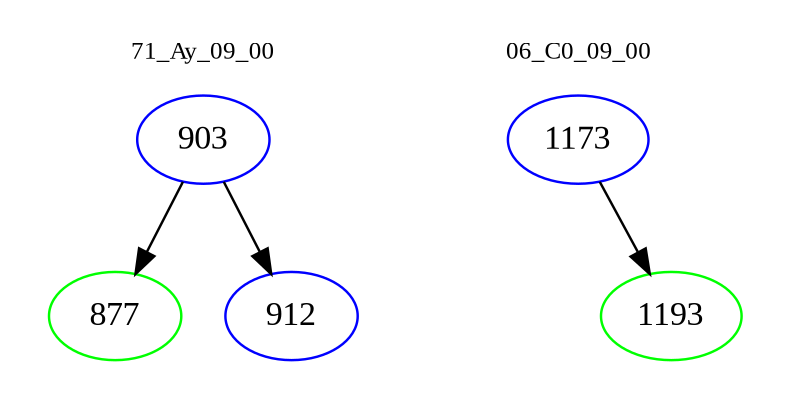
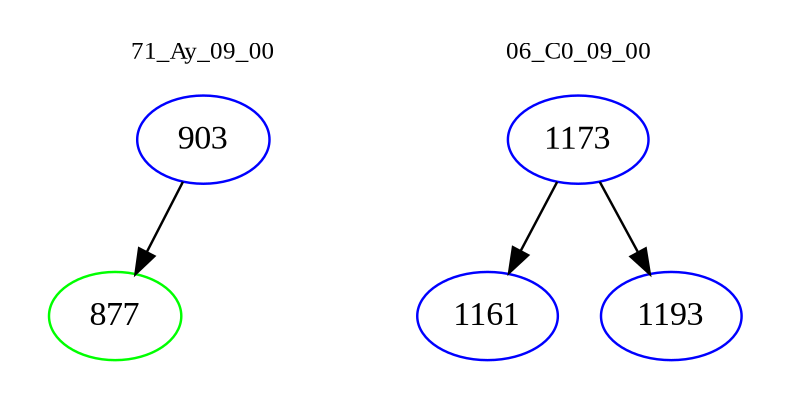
(292, 316) -> none
none -> (488, 316)
(671, 316) -> (671, 316)
